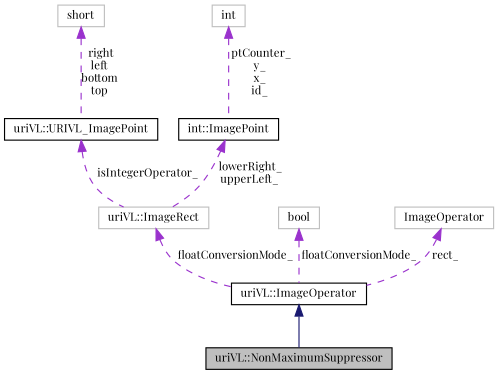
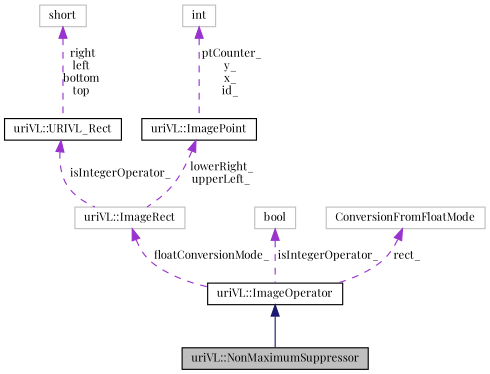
(81, 129) -> (63, 129)
(229, 129) -> (199, 129)
(444, 218) -> (406, 218)
(359, 256) -> (327, 256)
